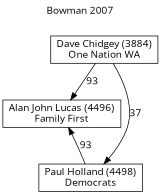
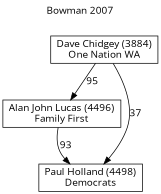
(92, 82) -> (92, 82)
(79, 149) -> (58, 144)
